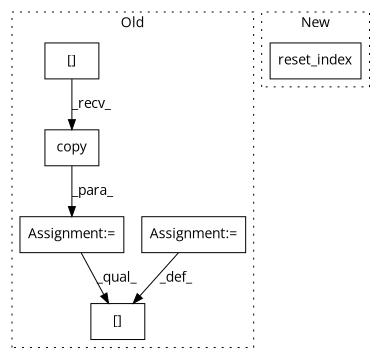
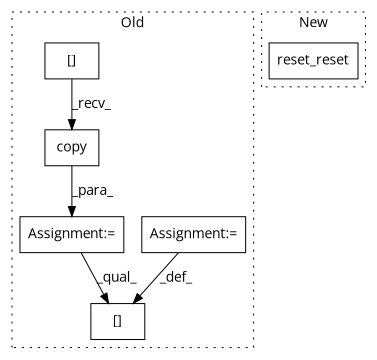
(316, 61) -> (314, 61)
